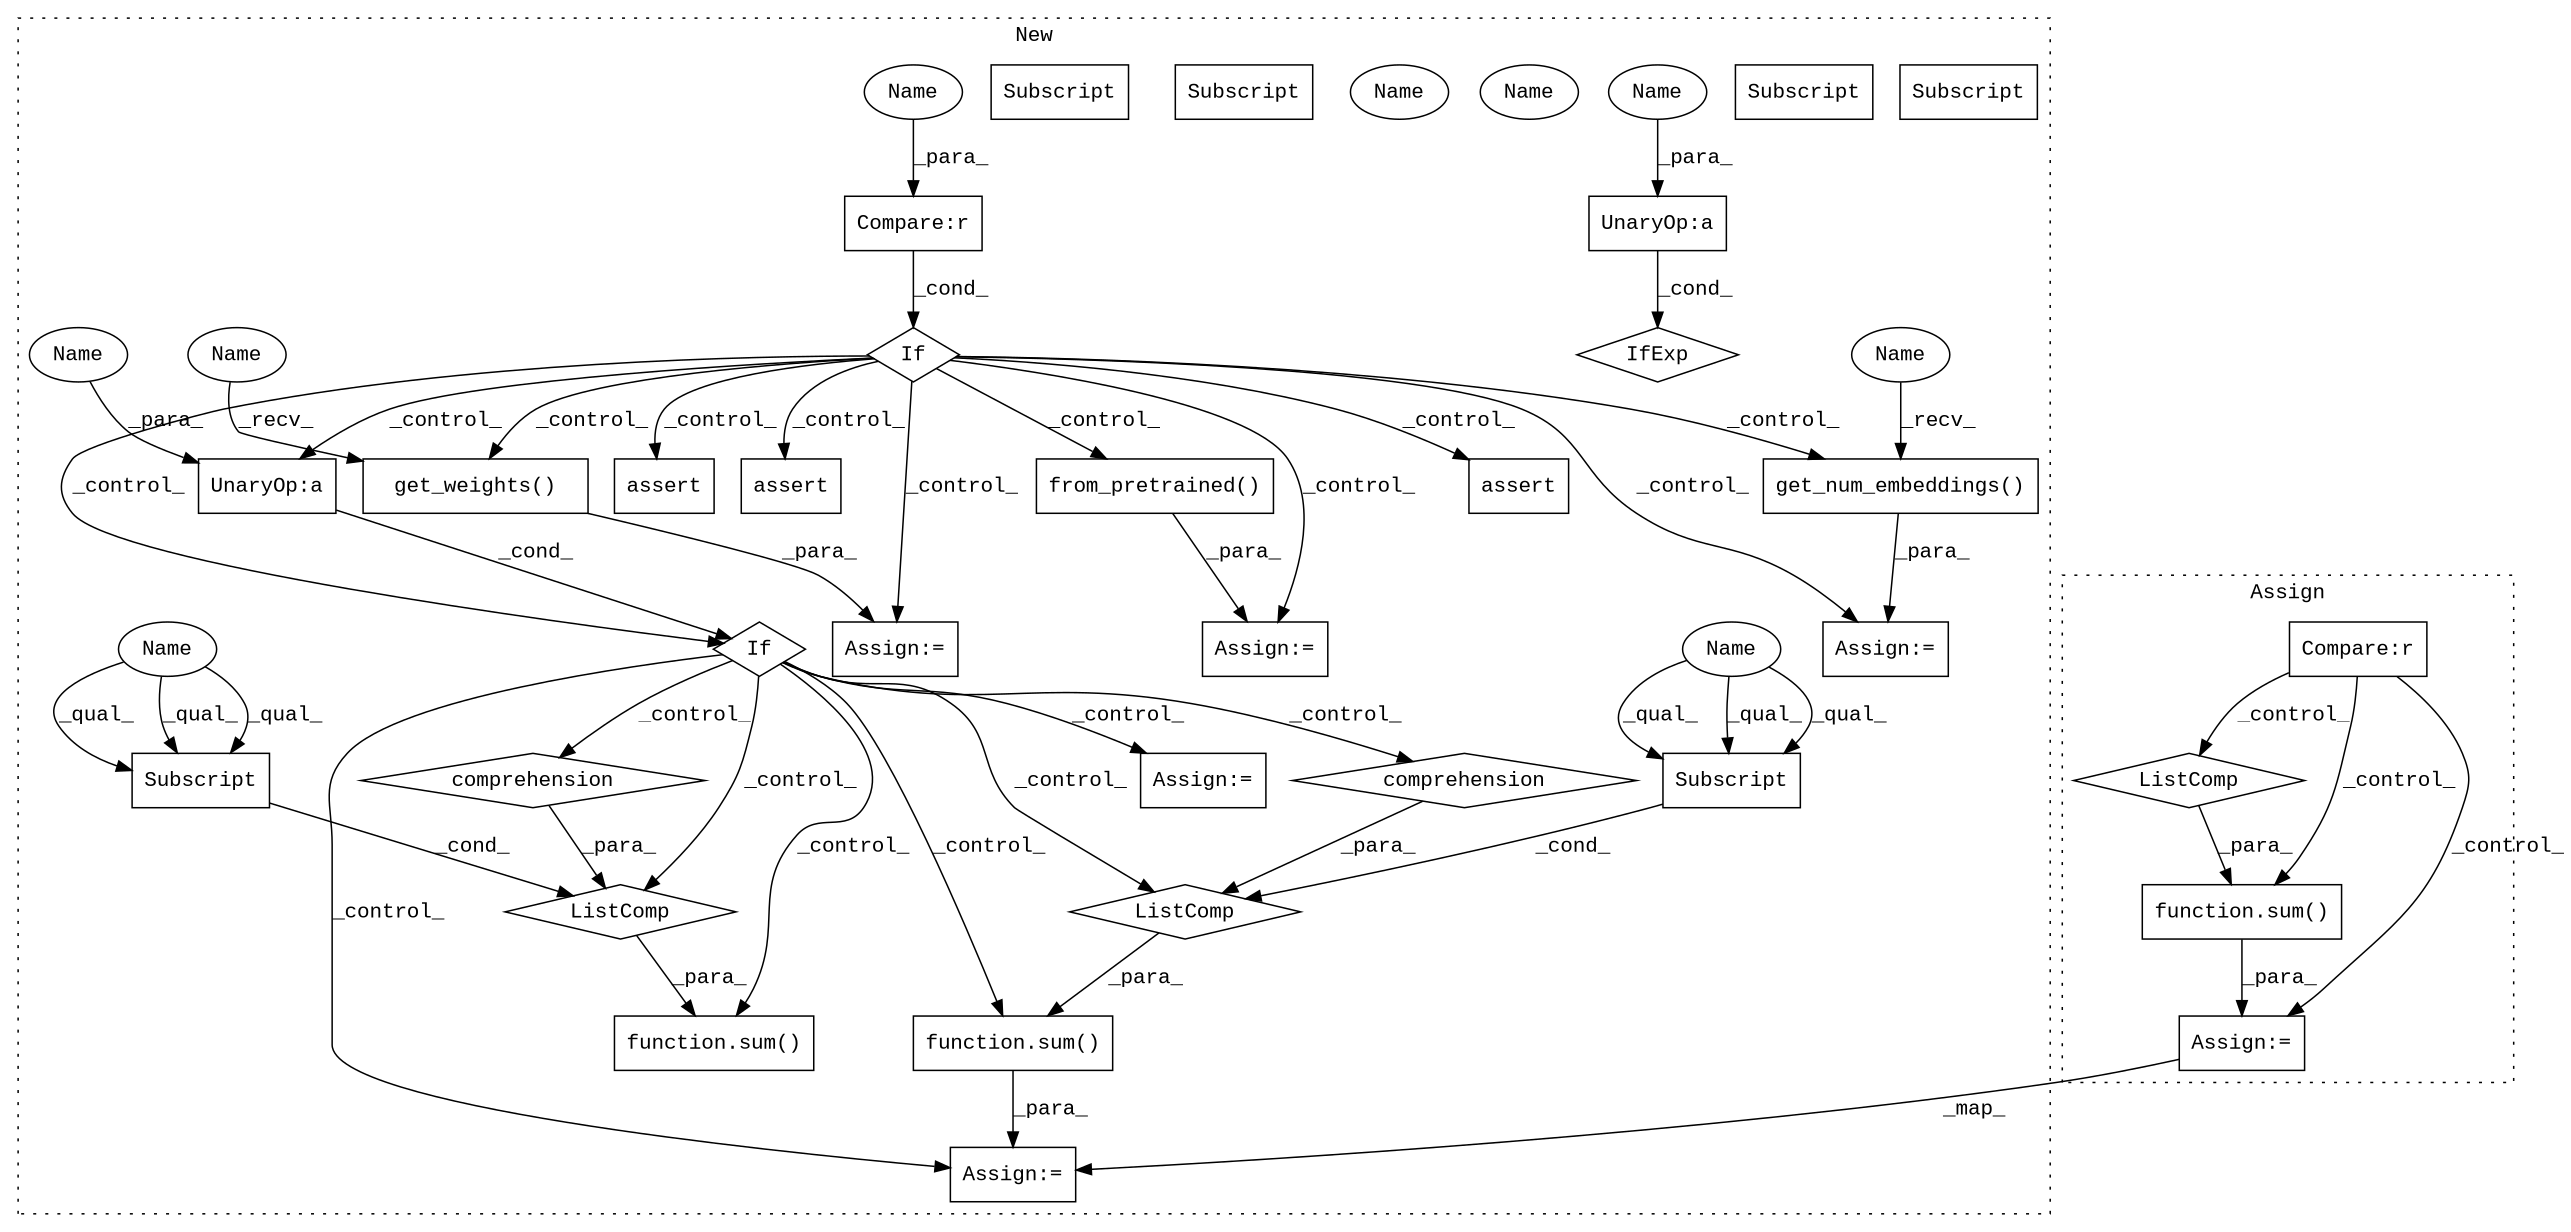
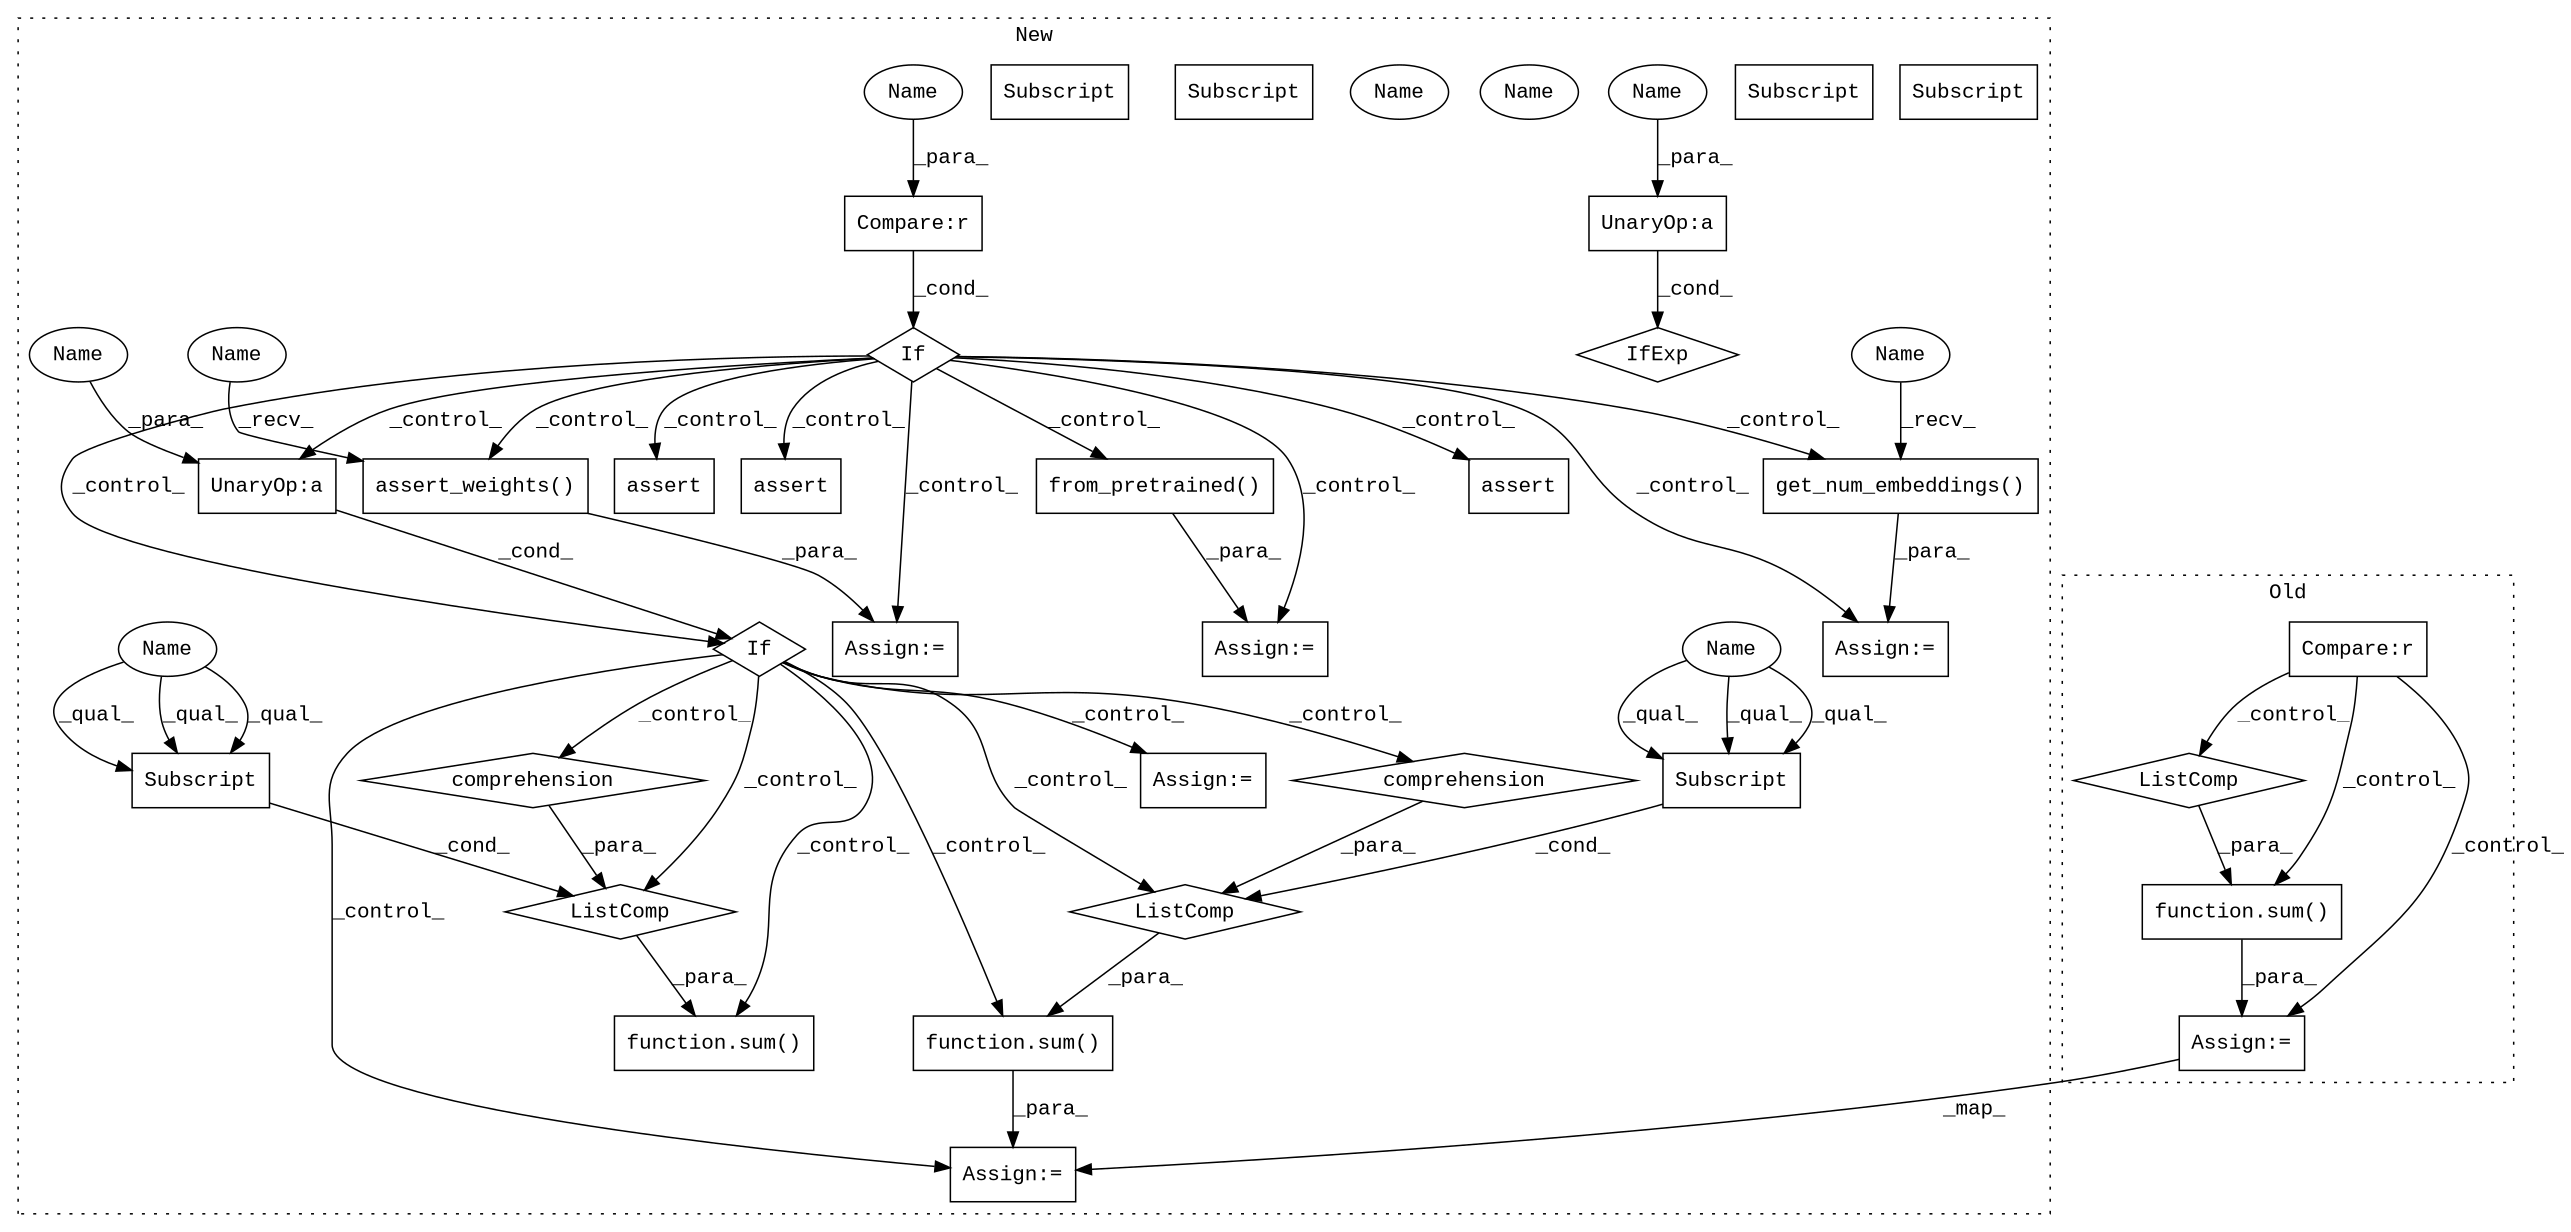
(476, 486) -> (476, 486)
(2288, 593) -> (2288, 593)
